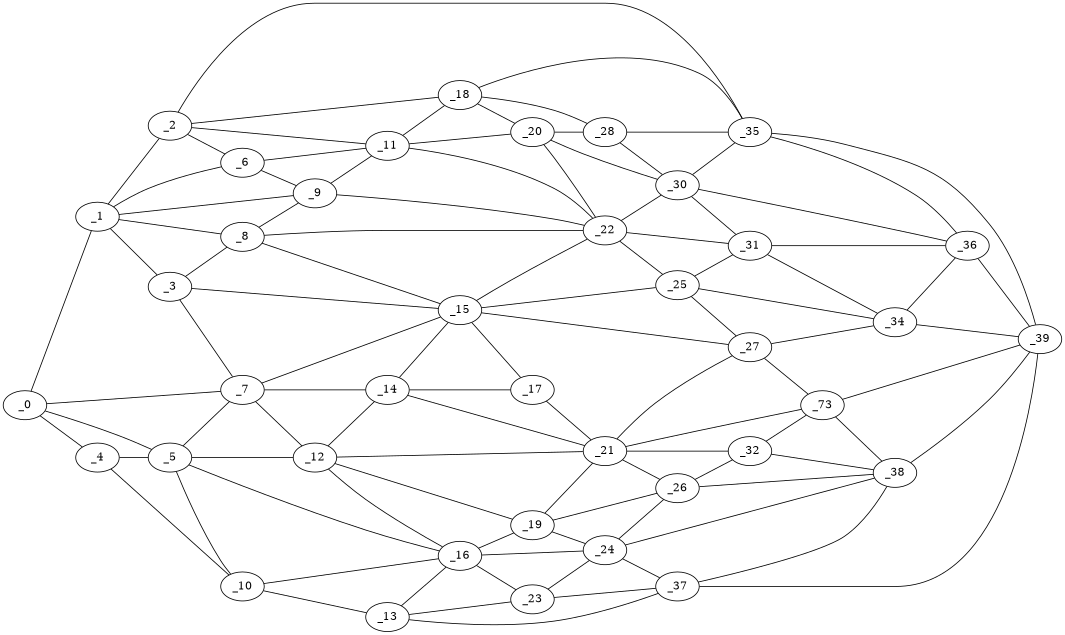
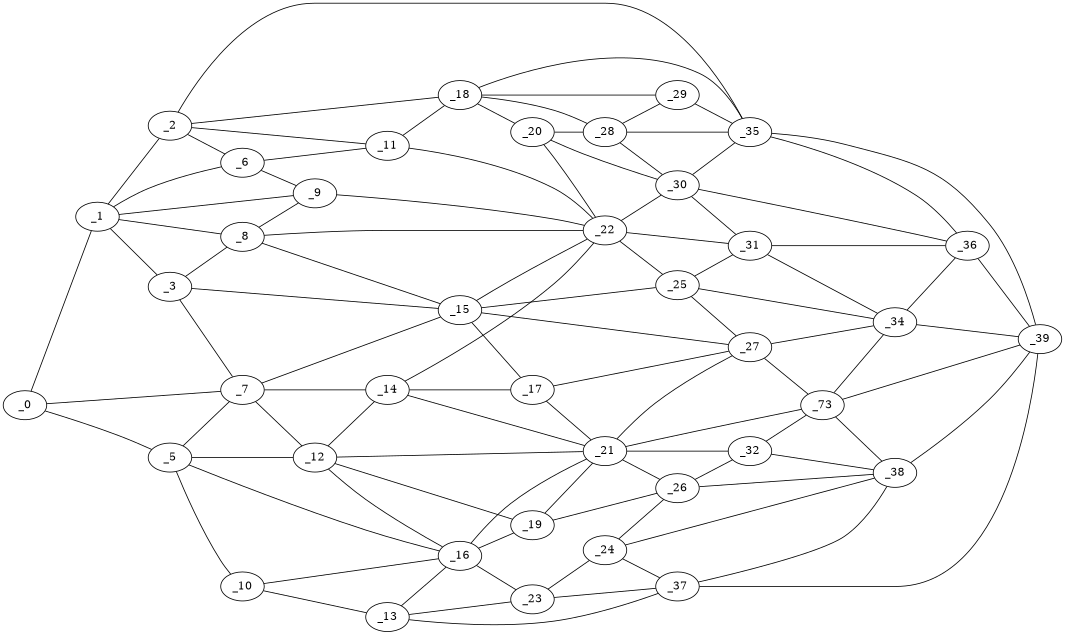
none -> (677, 95)
(460, 139) -> none
(351, 170) -> none
(424, 350) -> (501, 323)
none -> (859, 364)
none -> (641, 369)
(97, 458) -> none
(569, 538) -> none
(533, 553) -> (524, 494)
